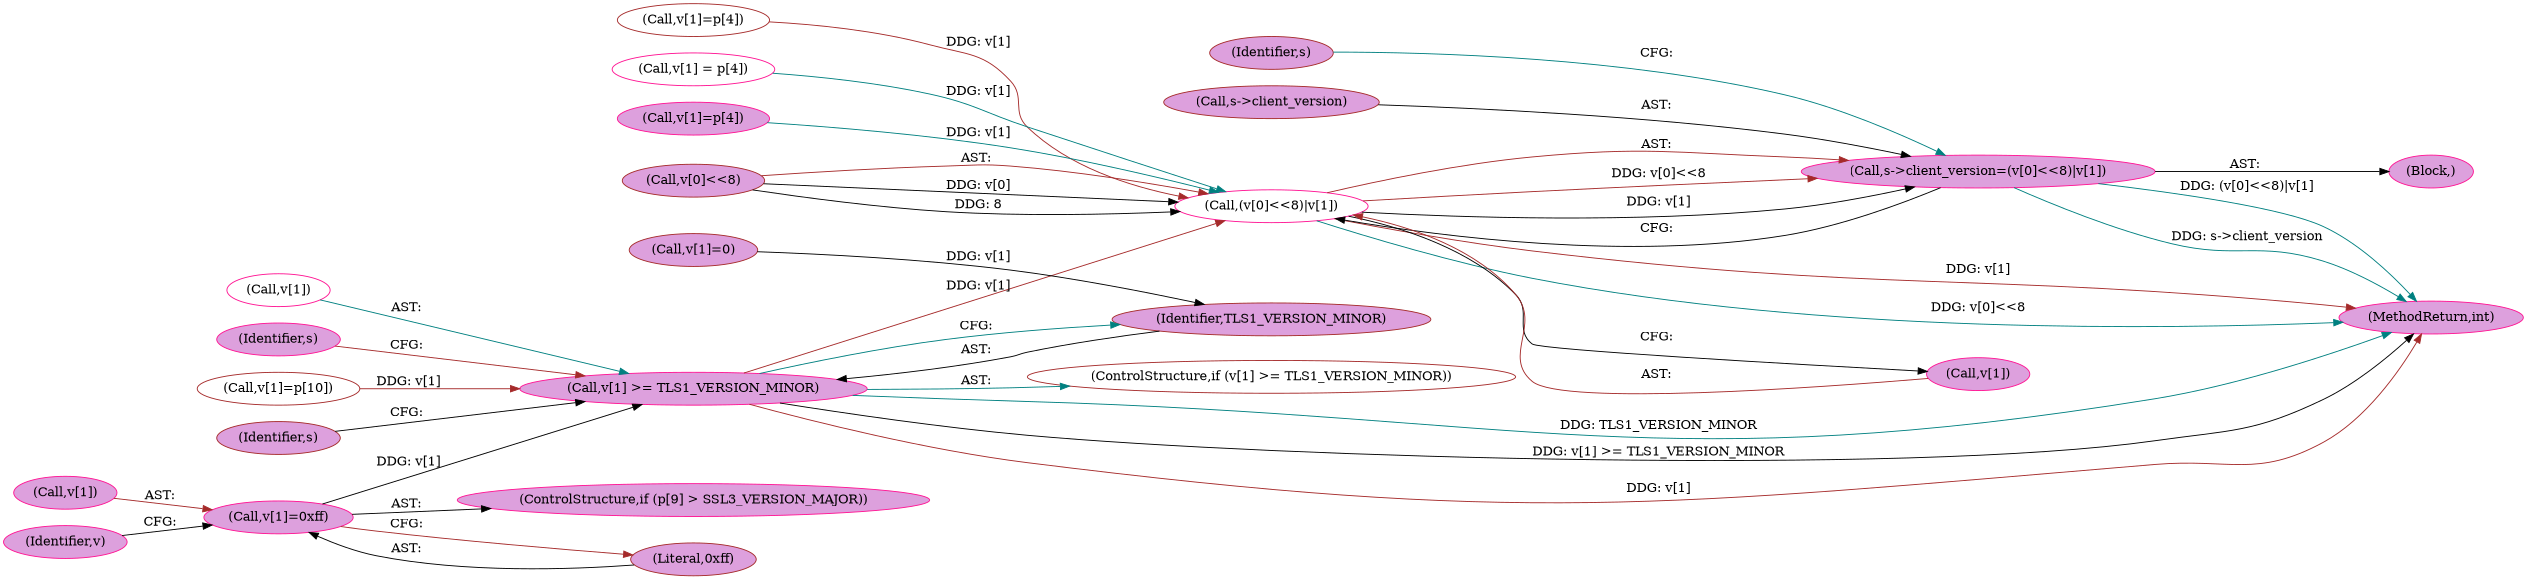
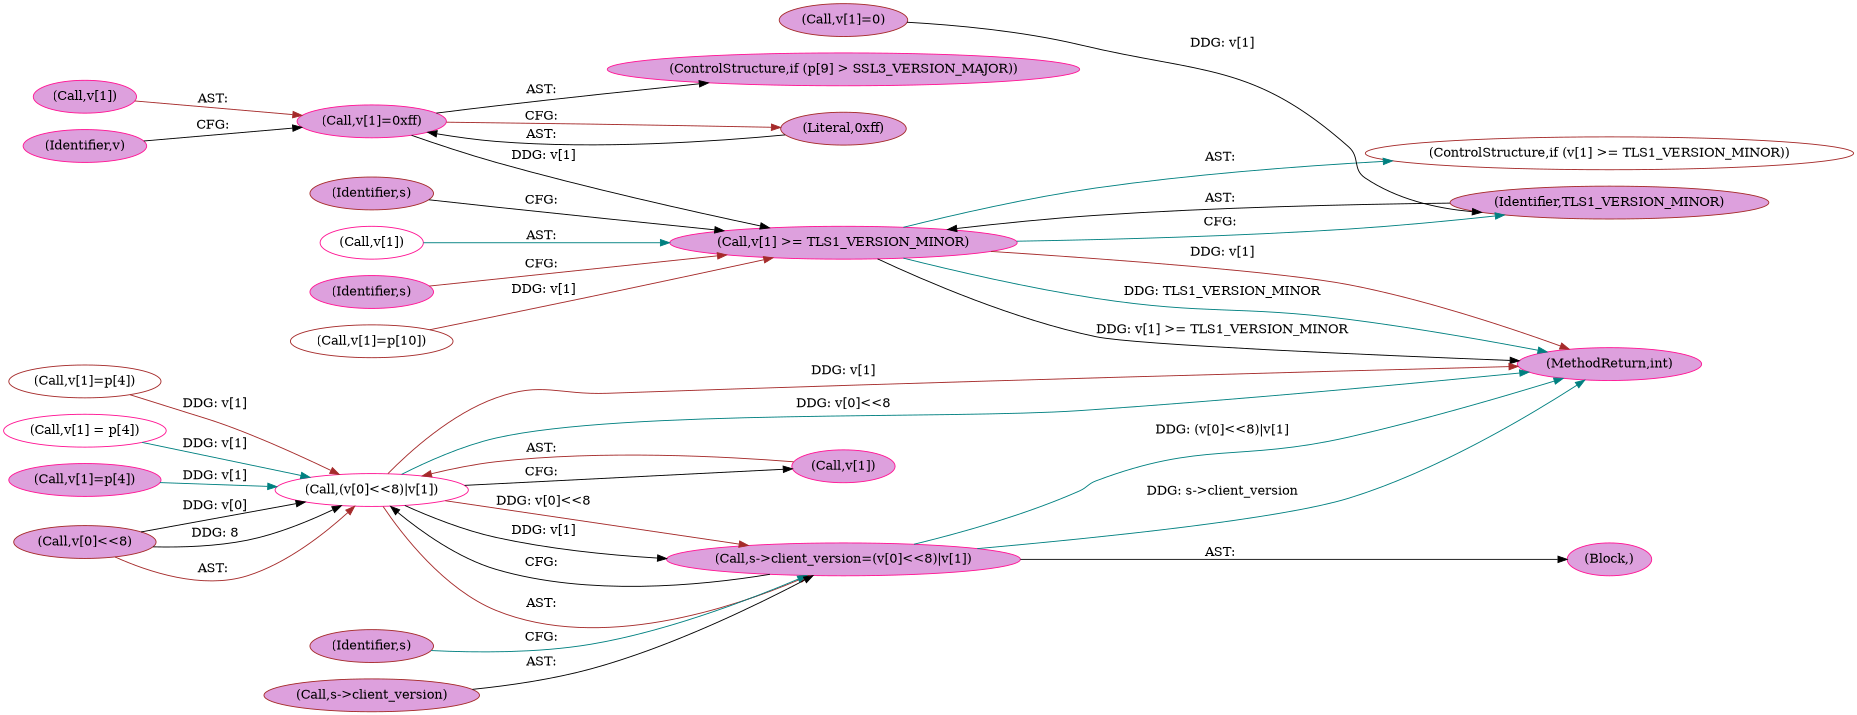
(980, 298) -> none
